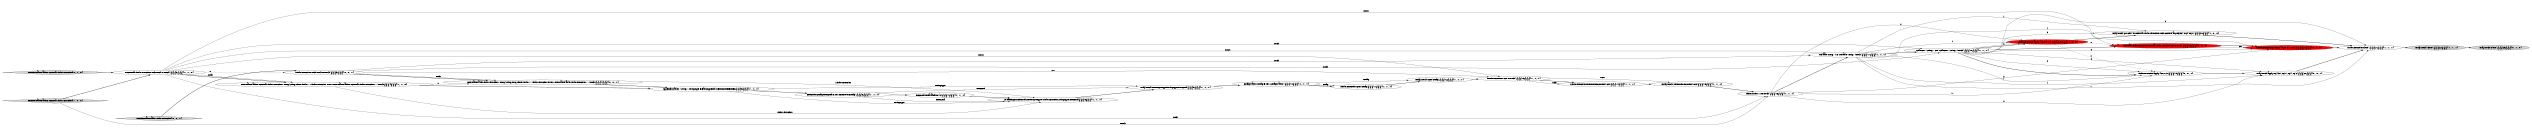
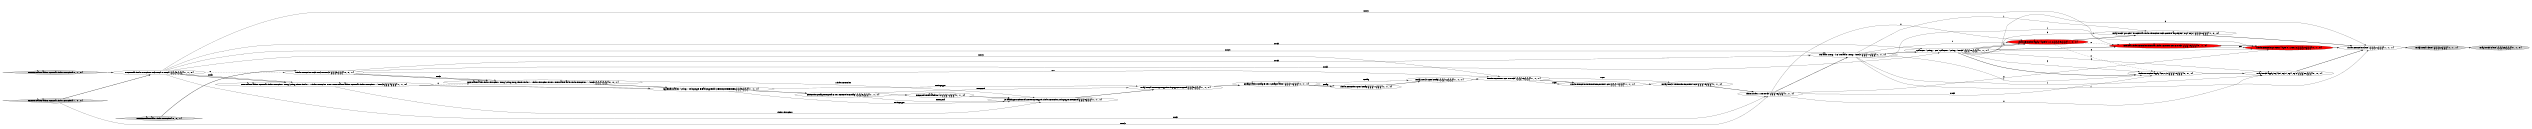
(1952, 93) -> (1952, 93)
